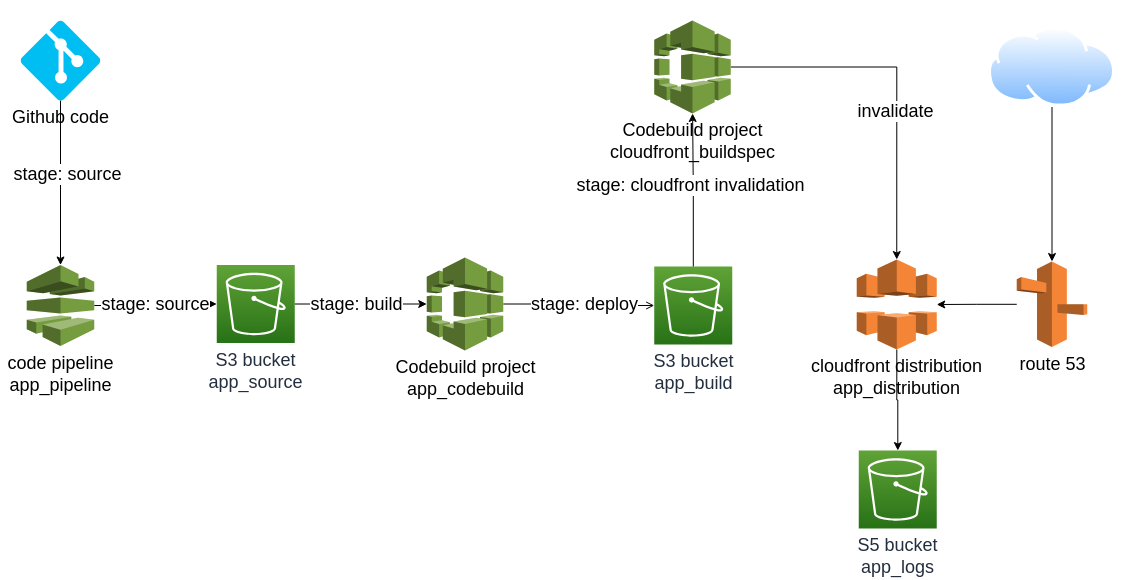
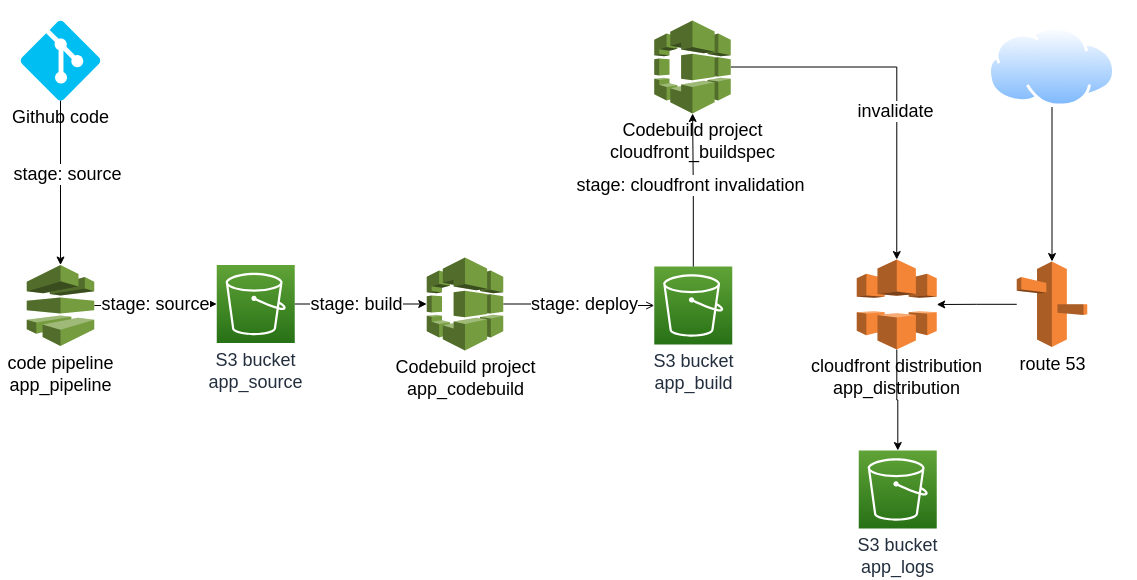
(898, 550) -> (898, 550)
